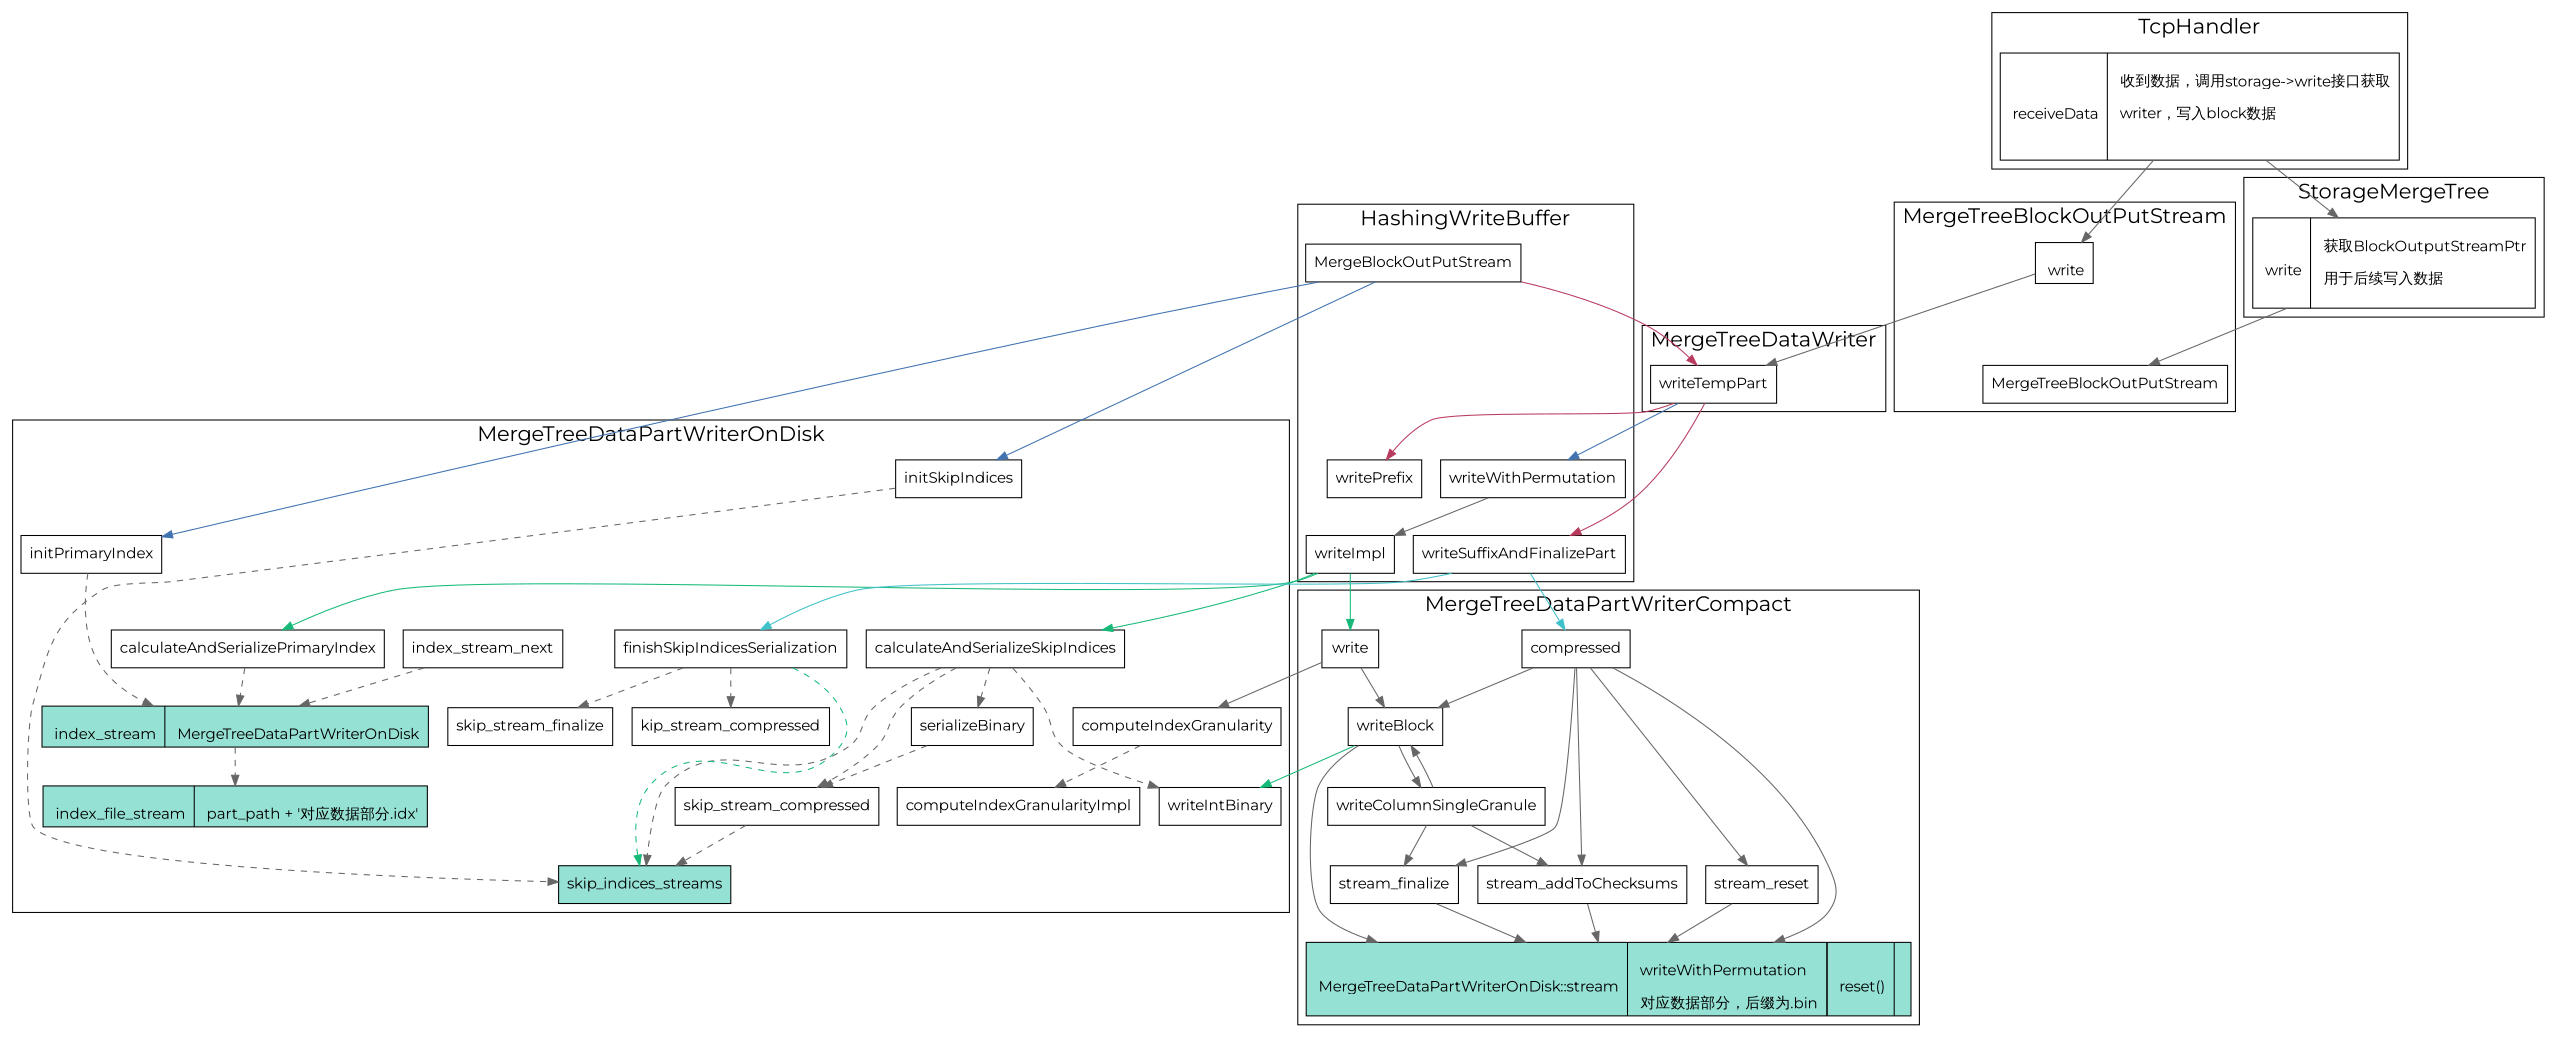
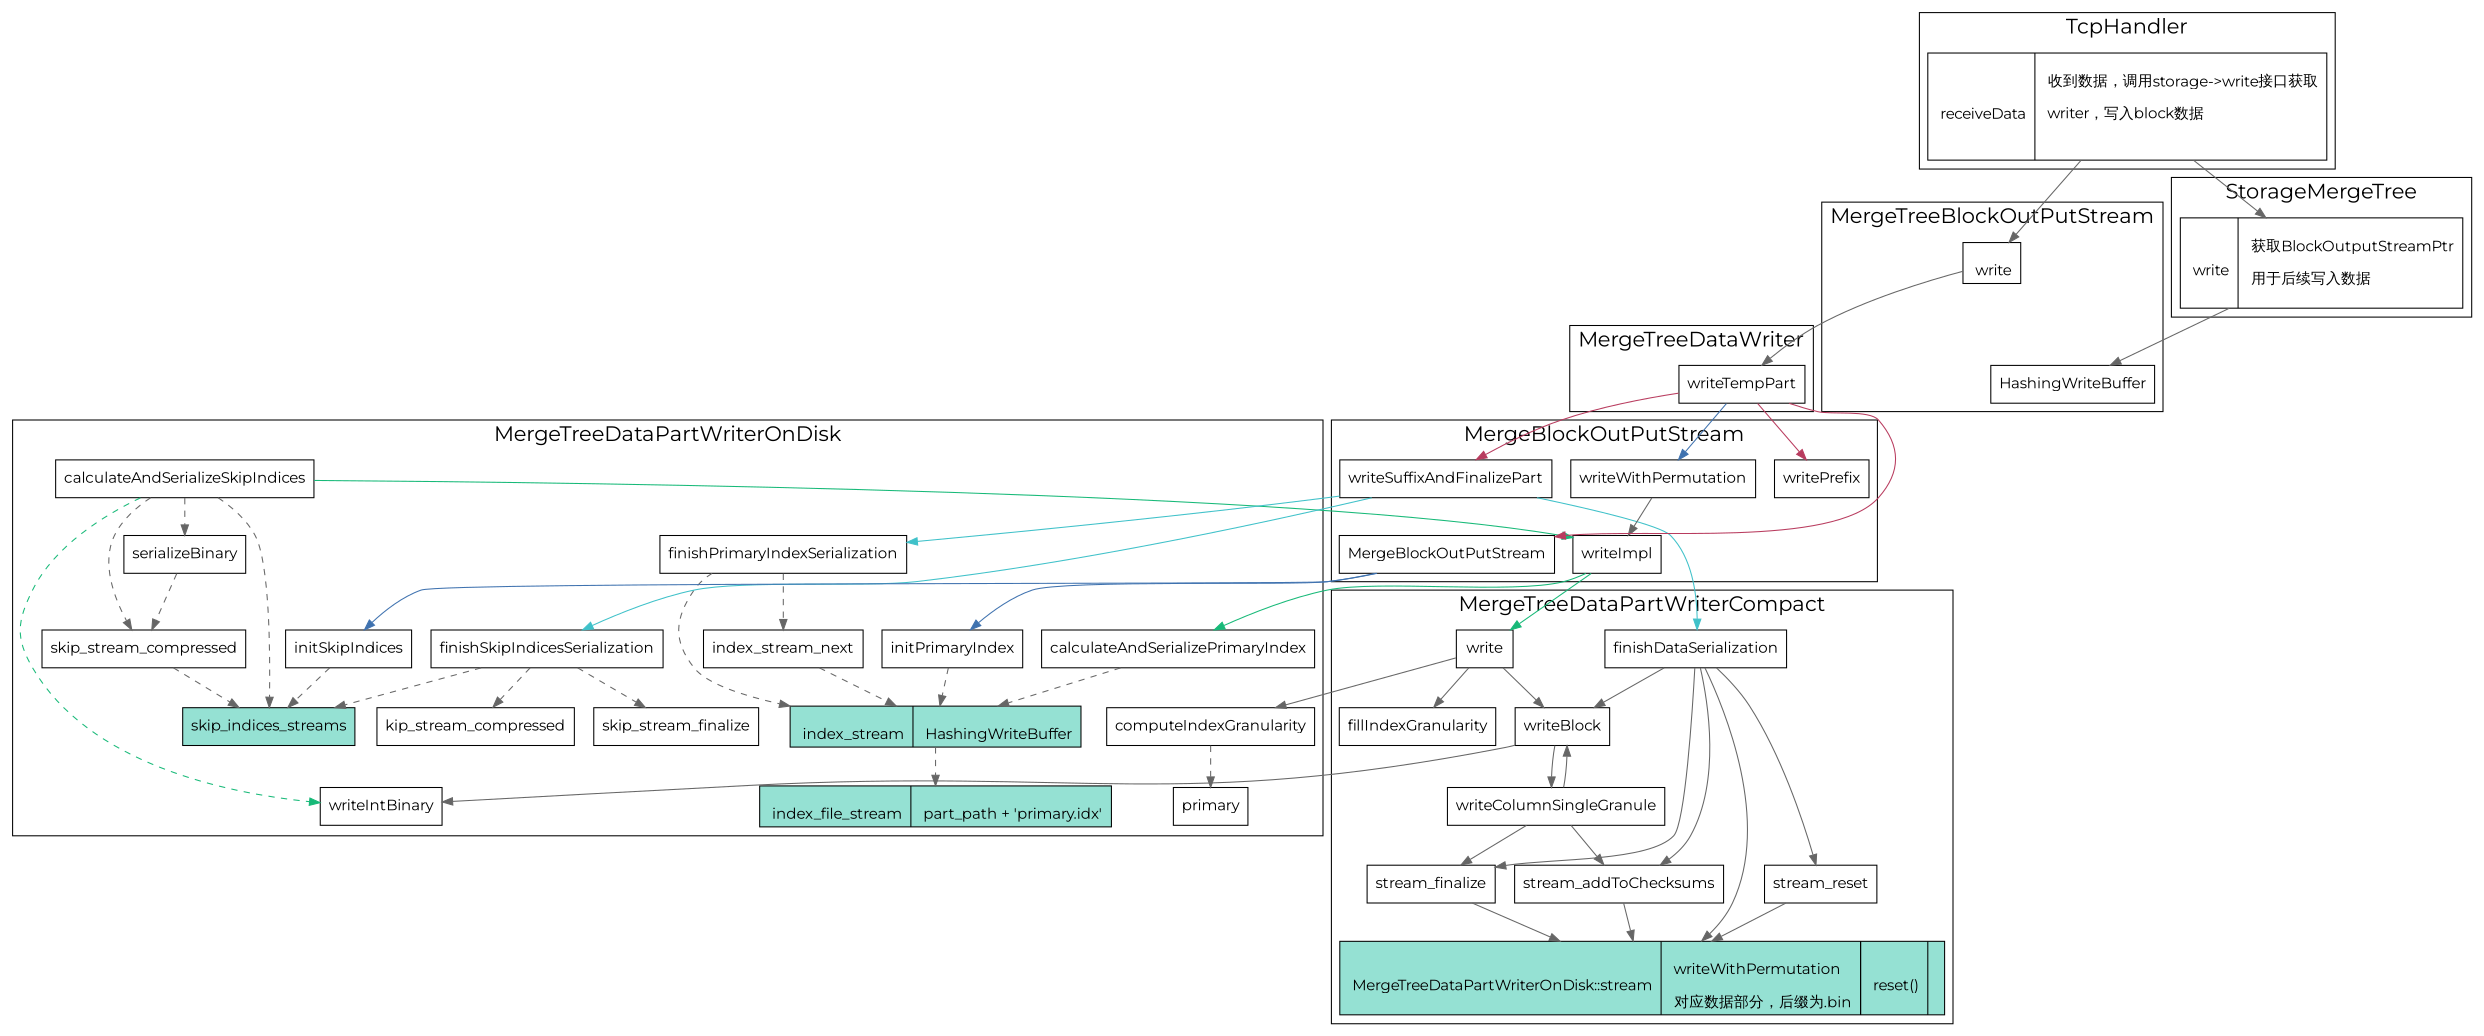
(1466, 220) -> (1604, 436)
(1610, 309) -> (1814, 525)
(2105, 384) -> (2073, 384)
none -> (783, 554)
(1215, 605) -> (939, 492)
(1576, 649) -> (1696, 649)
none -> (1417, 727)
(297, 734) -> (997, 734)
(1063, 747) -> (61, 704)
(1313, 764) -> (985, 781)
(761, 770) -> (413, 686)
(1018, 806) -> (1211, 806)
(311, 814) -> (1011, 814)
(1310, 848) -> none
